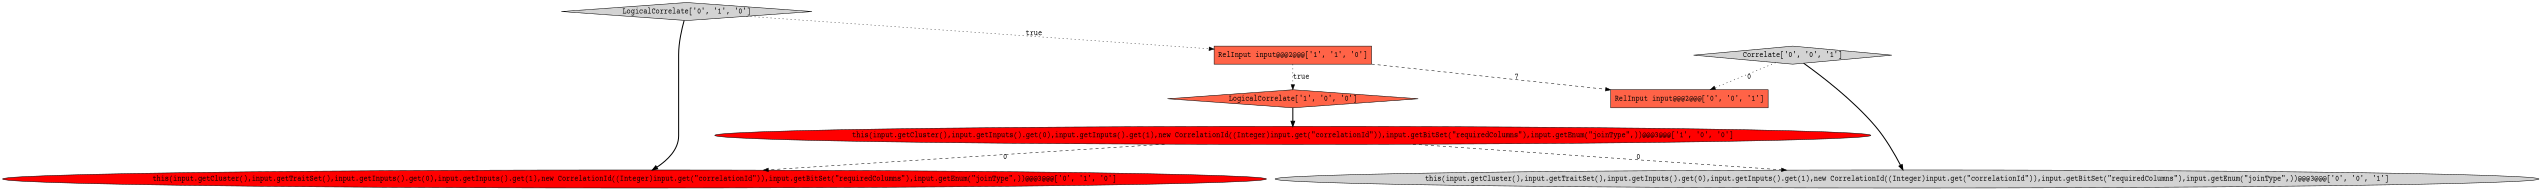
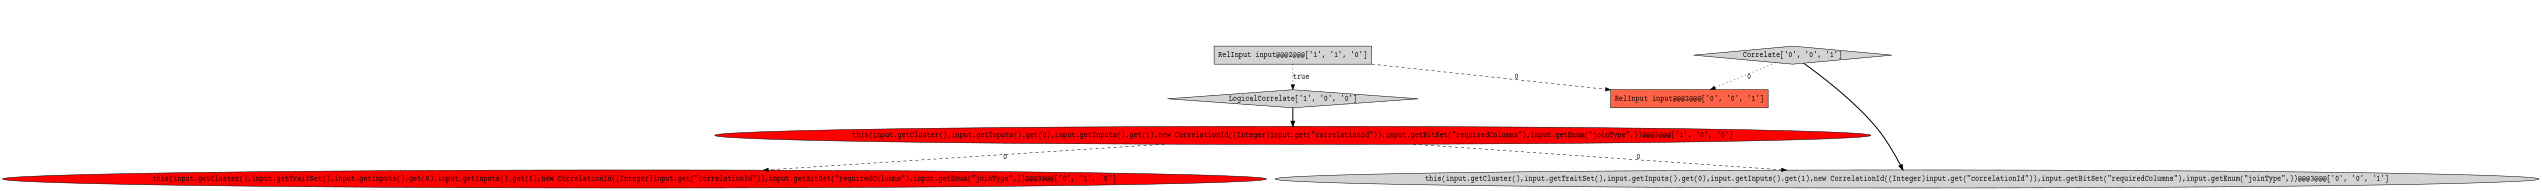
(687, 12) -> none
(1293, 55) -> (1293, 55)
(1517, 77) -> (1517, 77)
(1293, 99) -> (1293, 99)
